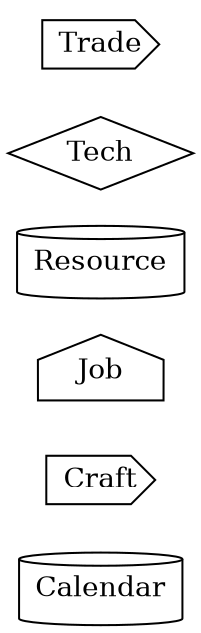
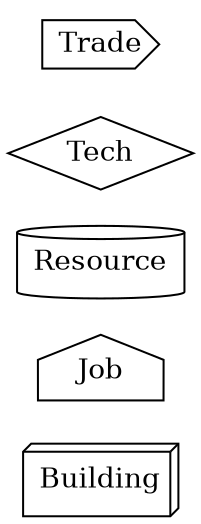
none -> (101, 480)
(101, 480) -> none
(101, 589) -> none
